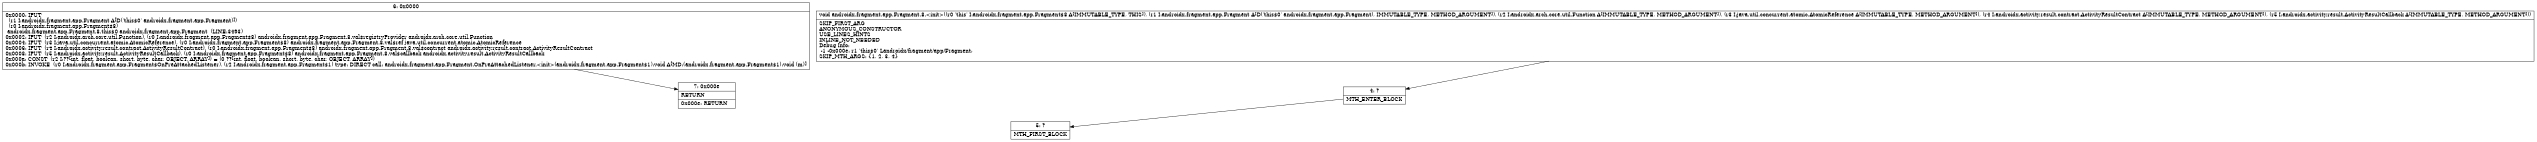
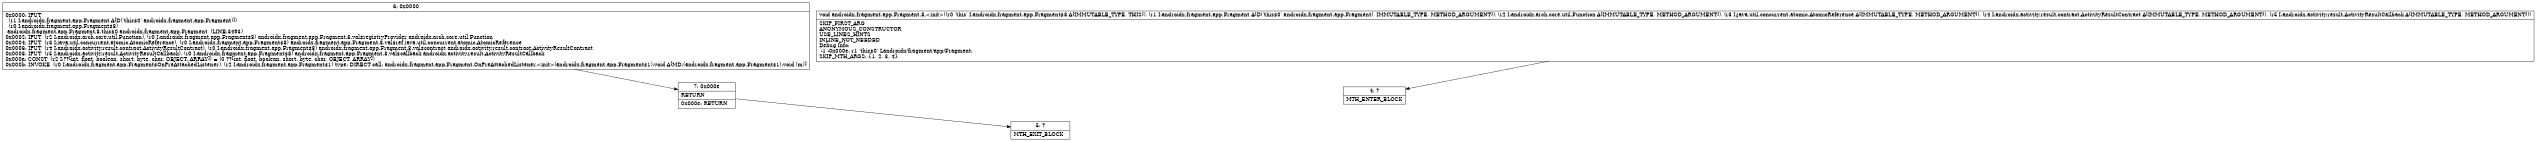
(1208, 113) -> (871, 113)
(1040, 135) -> (1039, 135)
